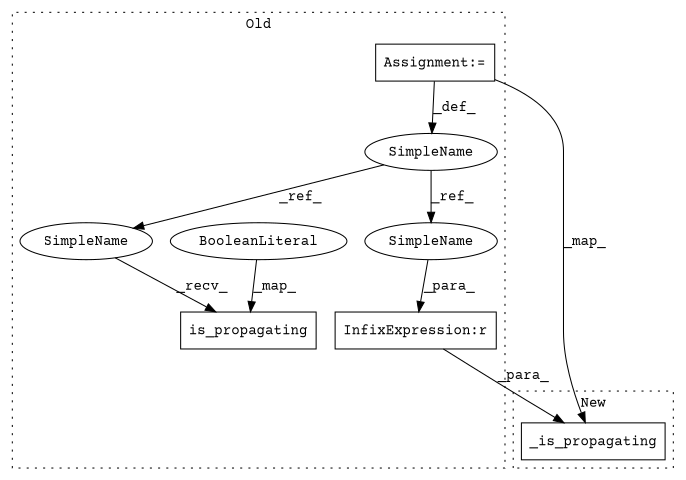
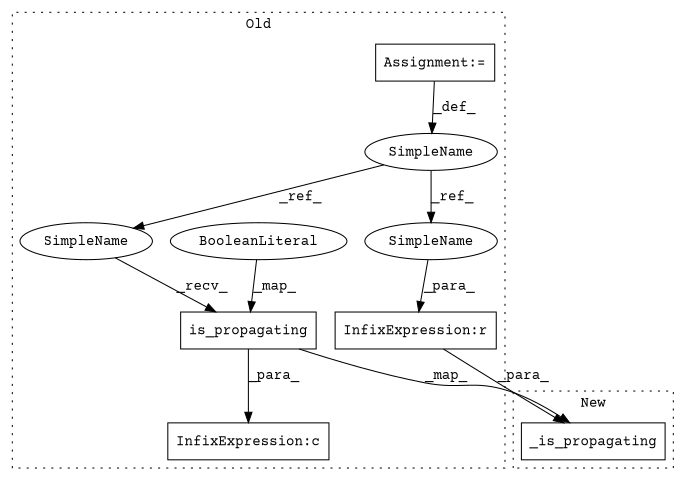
(563, 230) -> (431, 384)
none -> (248, 441)
